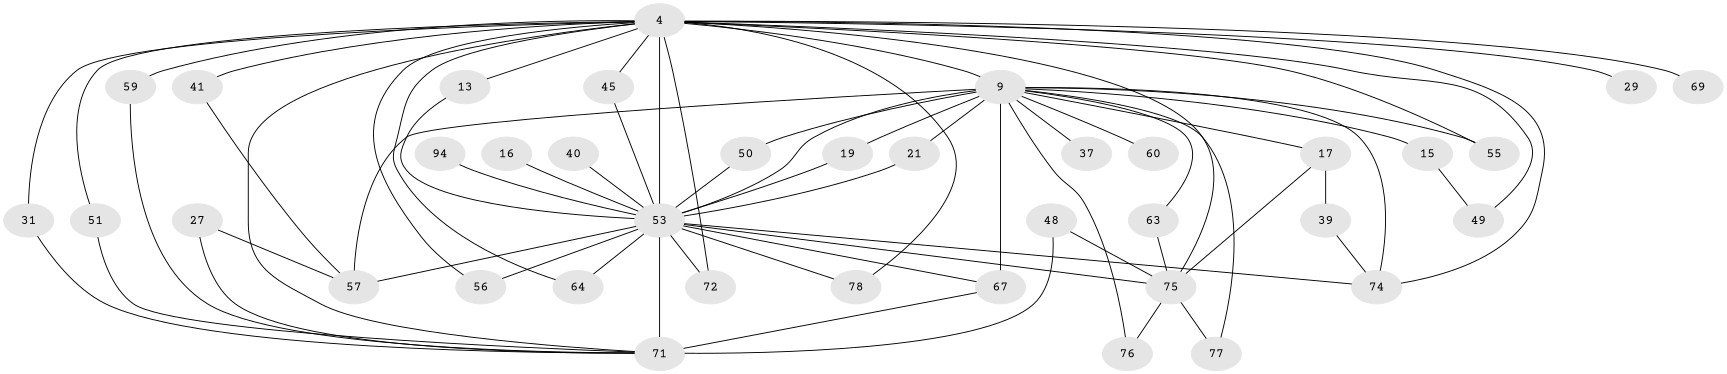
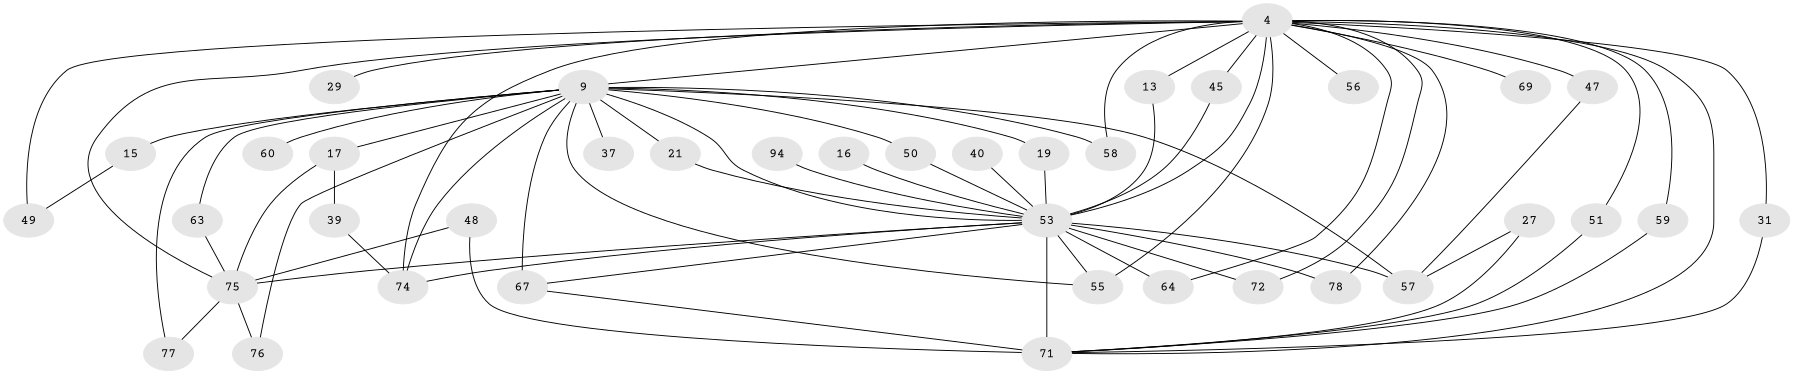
(197, 87) -> (1592, 87)
none -> (1111, 154)
(570, 254) -> (1072, 254)
